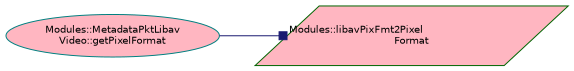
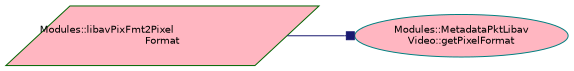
(248, 36) -> (316, 36)
